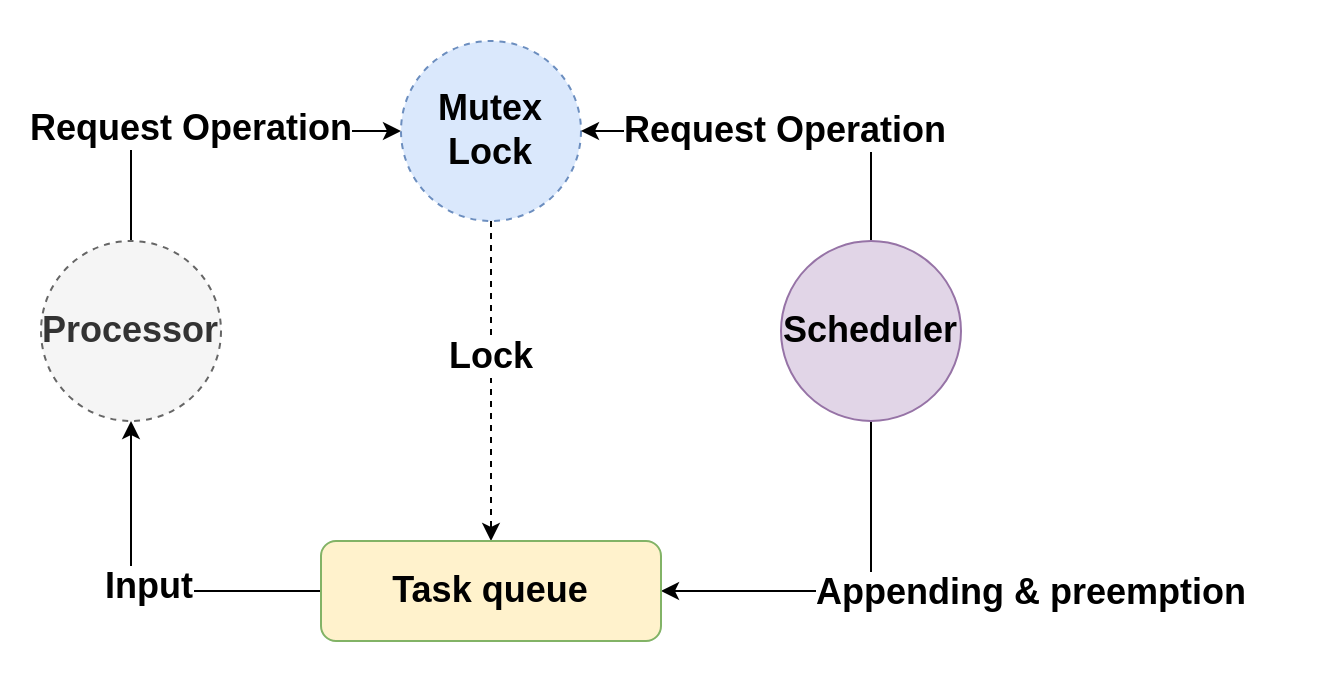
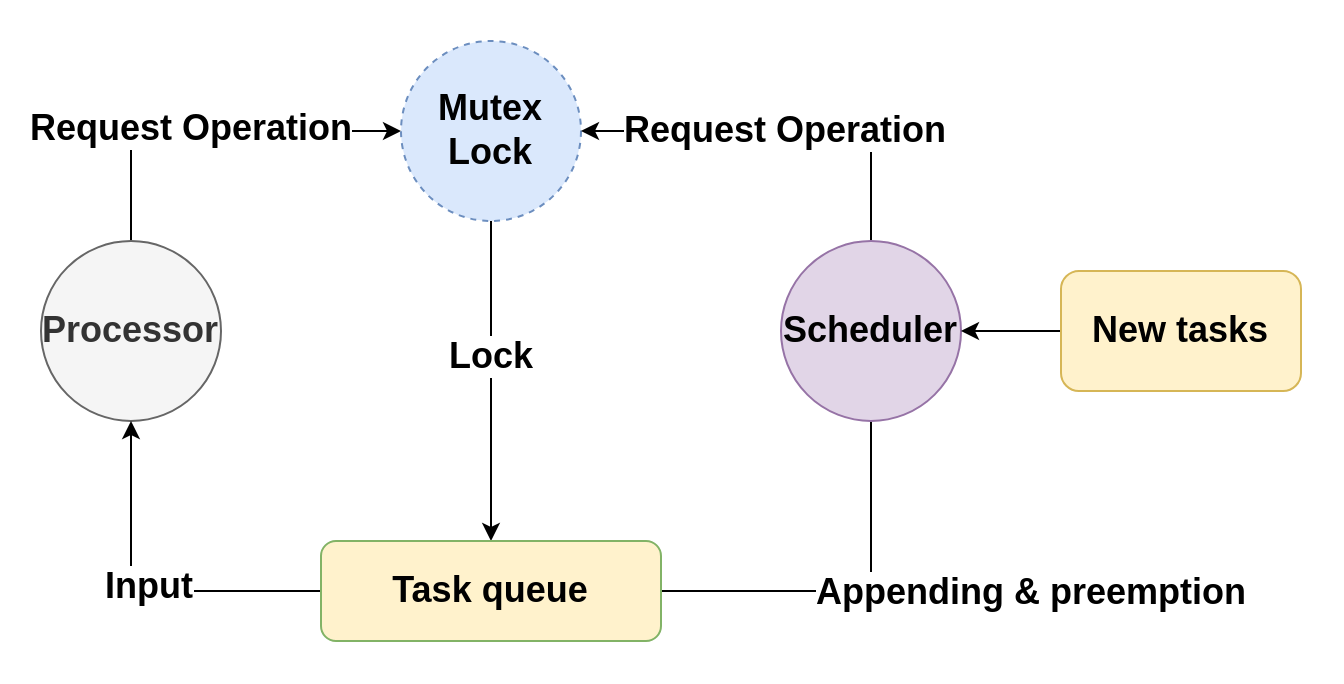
(131, 331) -> (131, 331)
none -> (1018, 331)
none -> (1181, 331)
(491, 450) -> (491, 450)
(676, 591) -> (670, 591)
